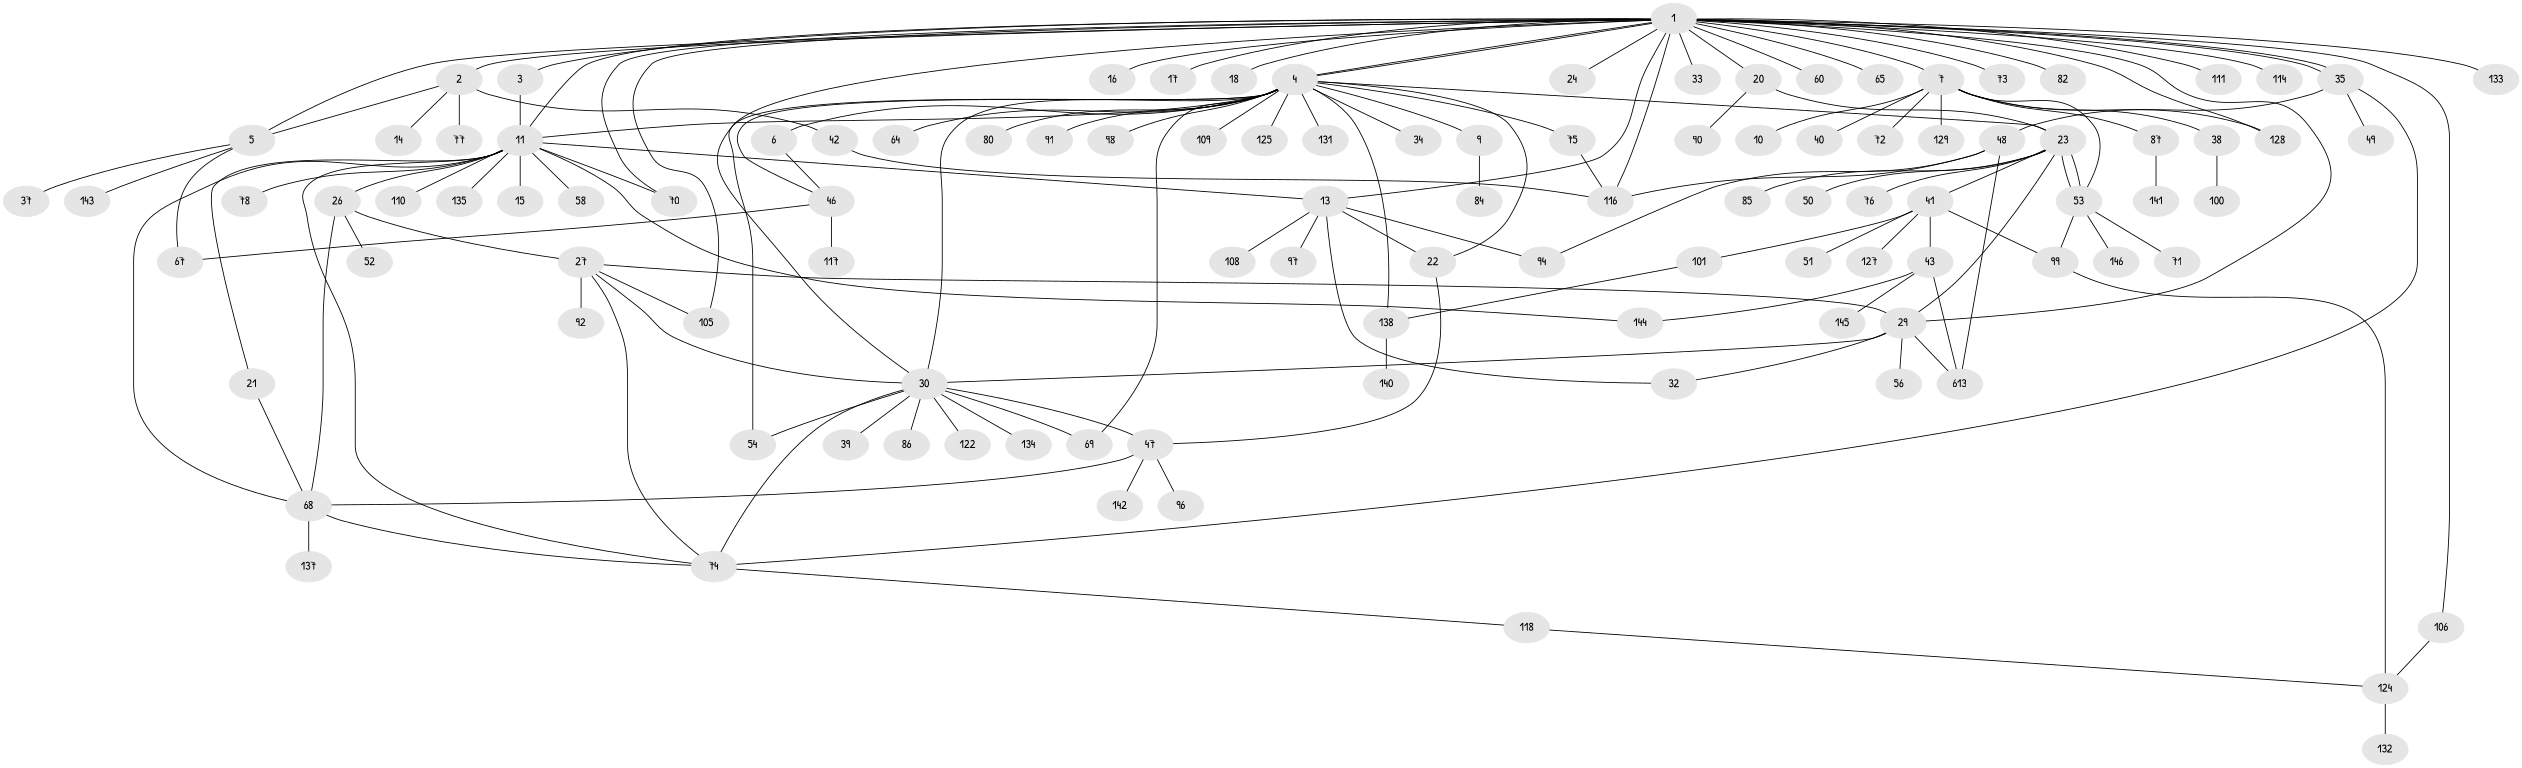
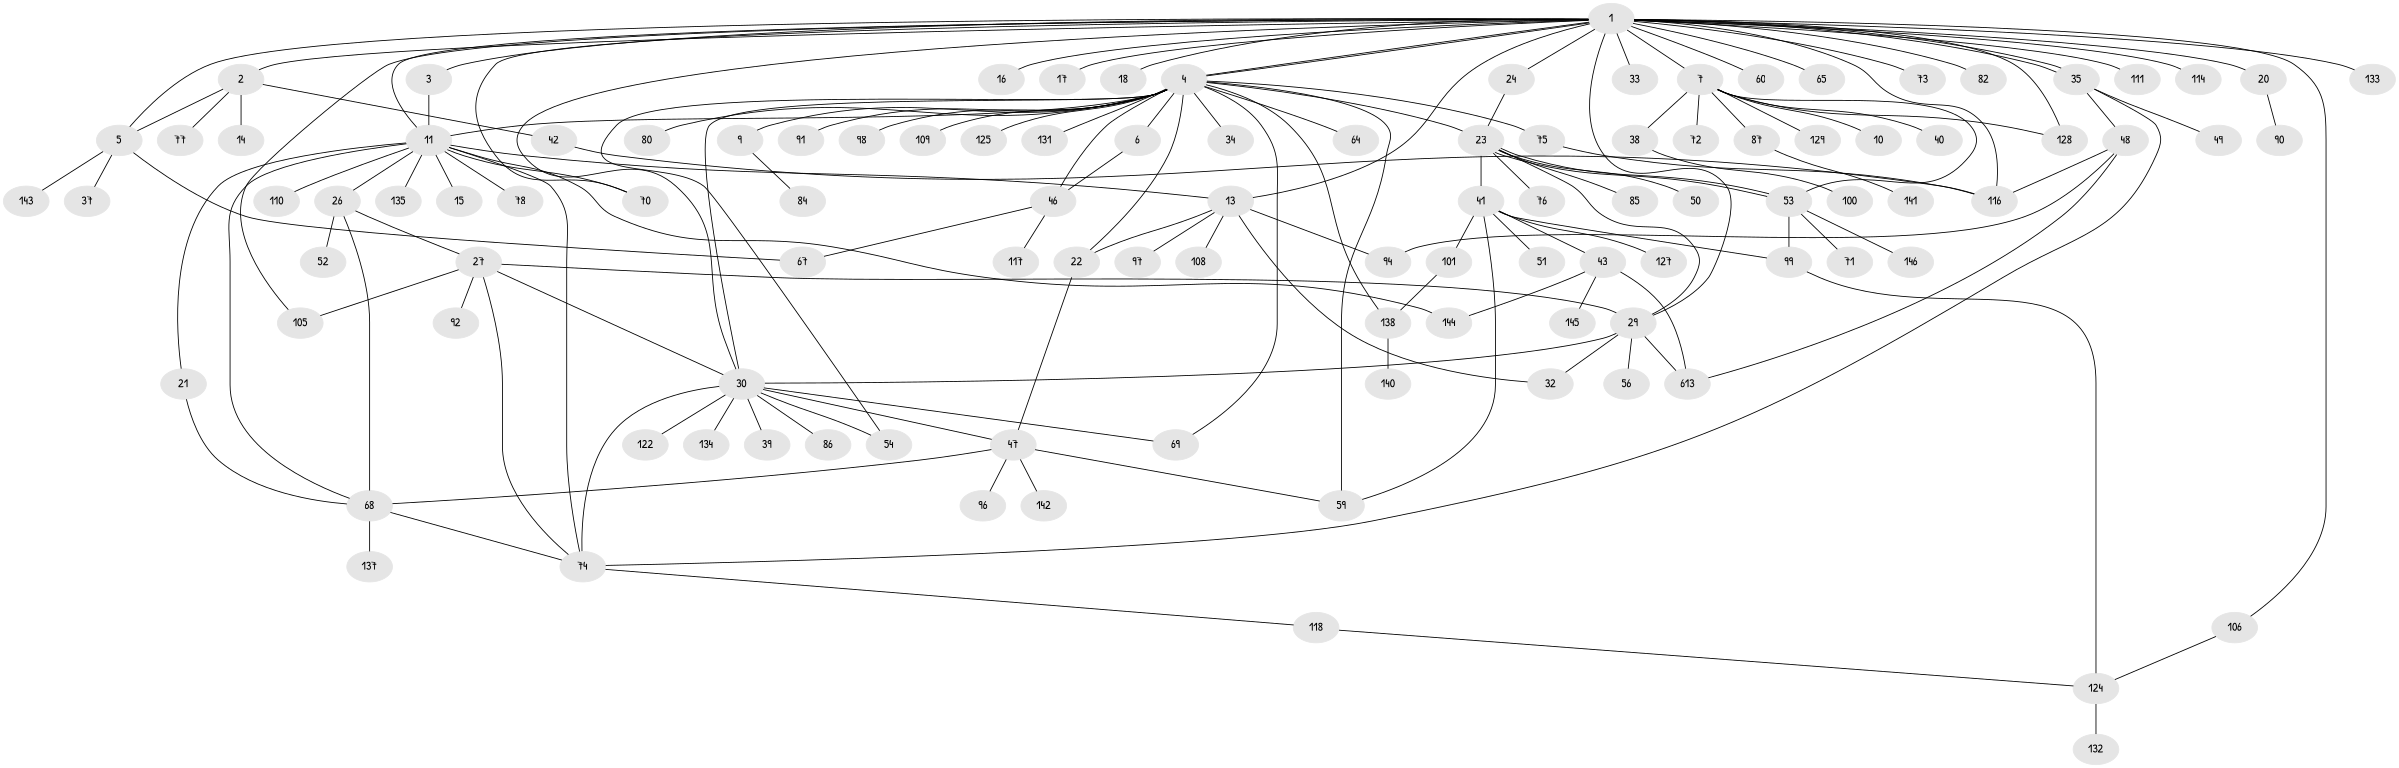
(1897, 110) -> (1496, 110)
(581, 201) -> none
none -> (1341, 506)
